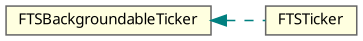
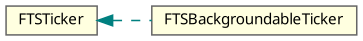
(246, 20) -> (132, 20)
